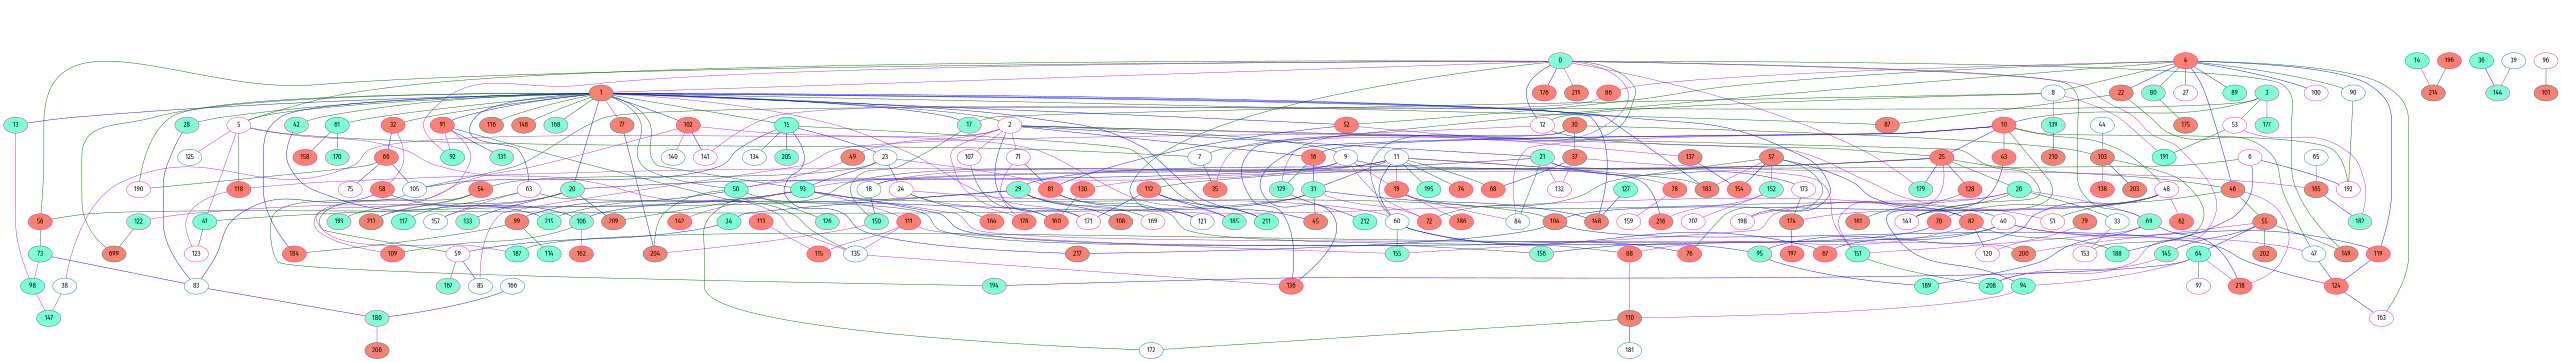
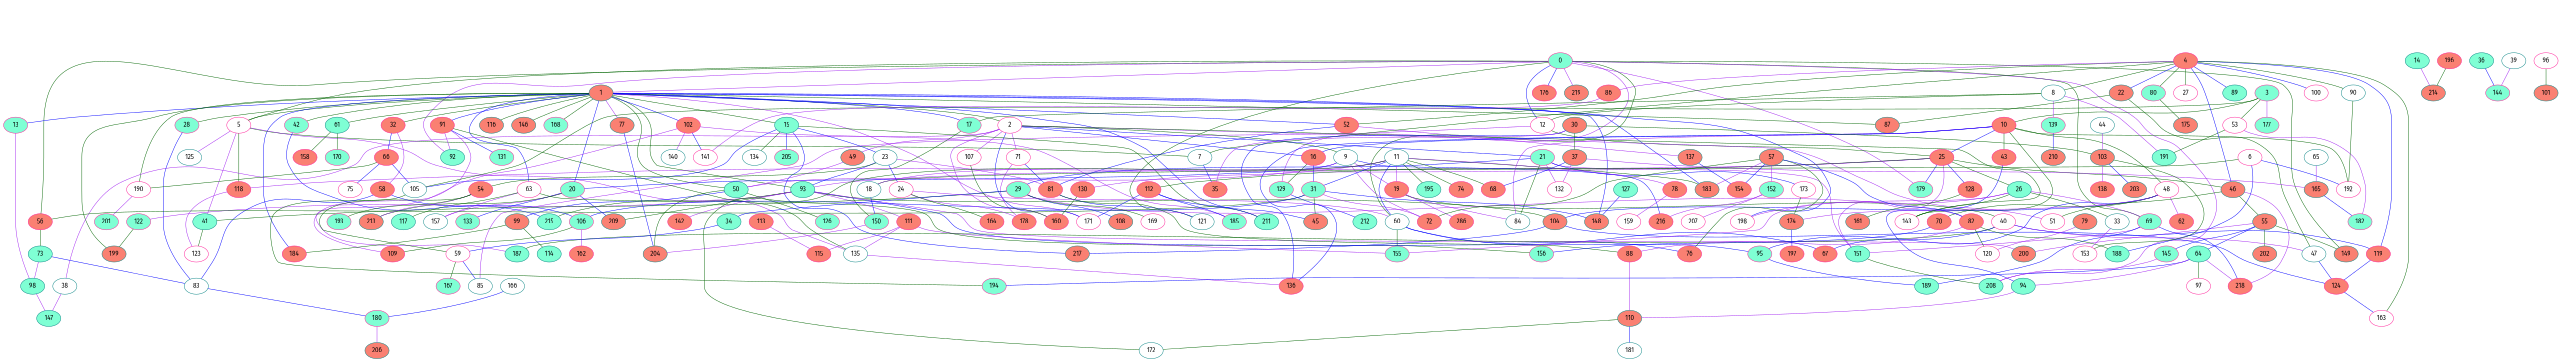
none -> (106, 222)
(114, 254) -> (114, 254)
